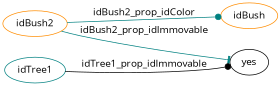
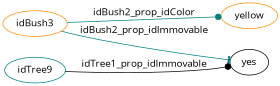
(249, 16) -> (249, 16)
(35, 24) -> (35, 24)
(35, 70) -> (35, 70)
